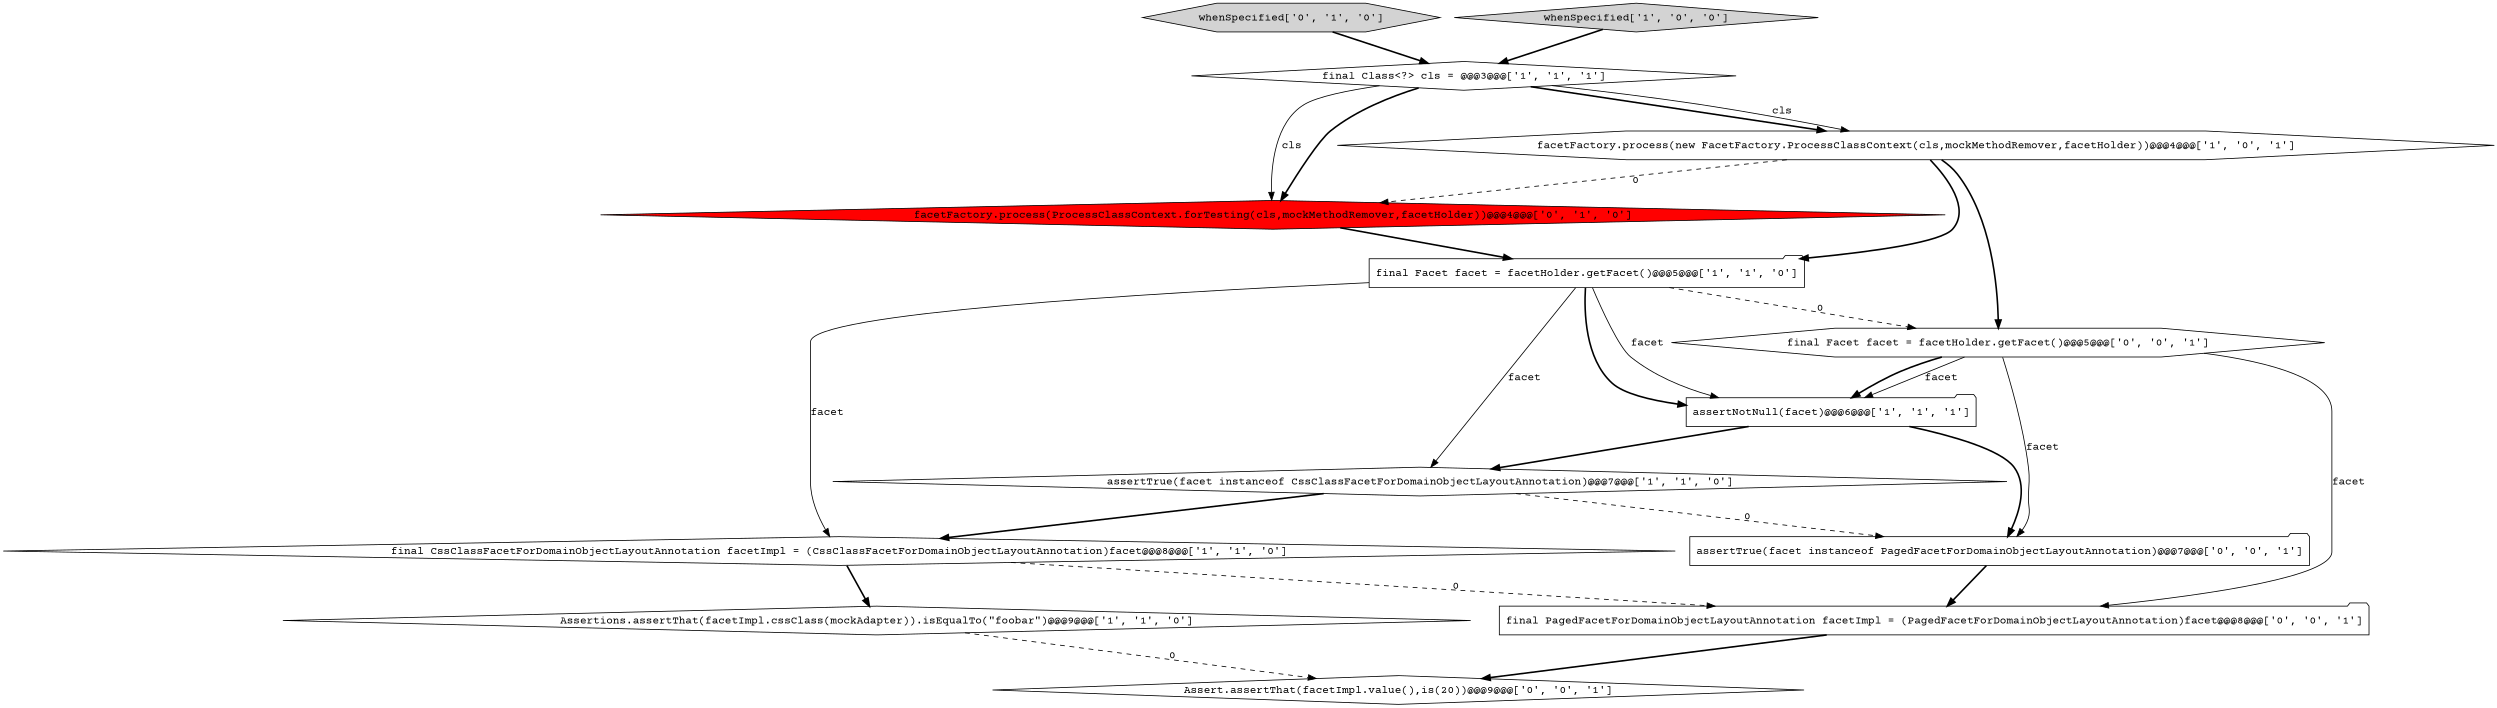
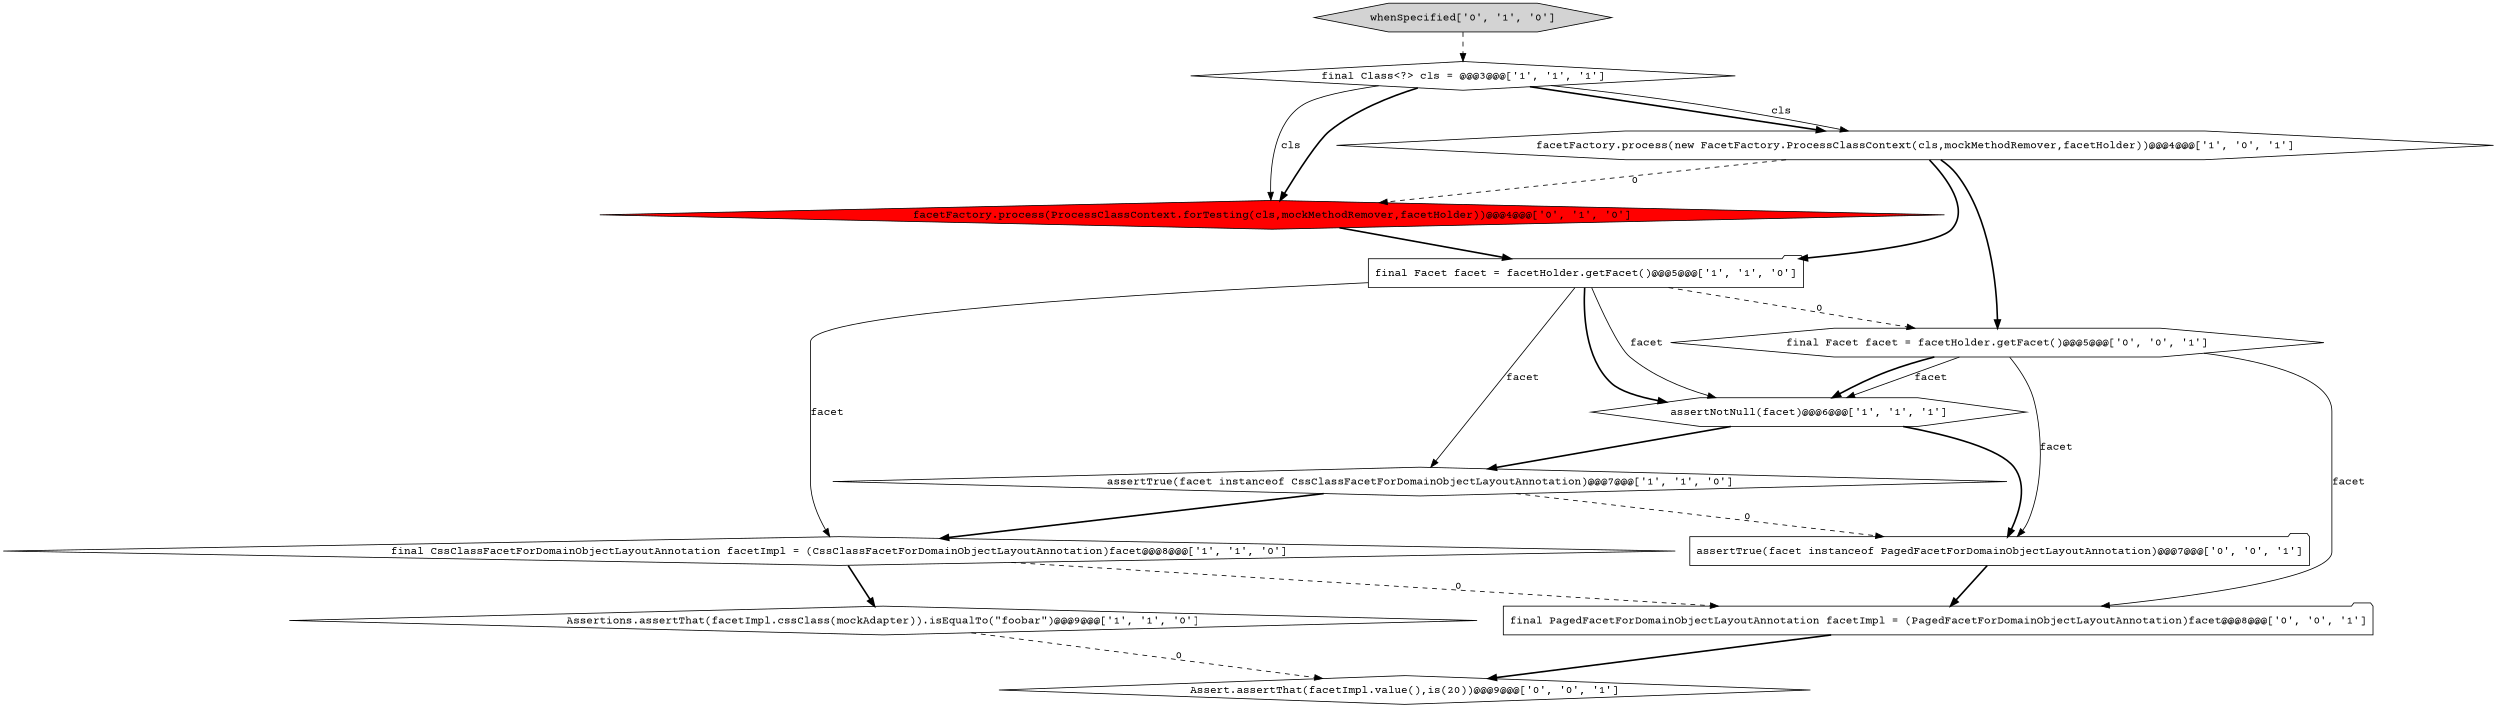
(1636, 18) -> none
(1376, 46) -> (1463, 43)
(1831, 412) -> (1809, 412)
